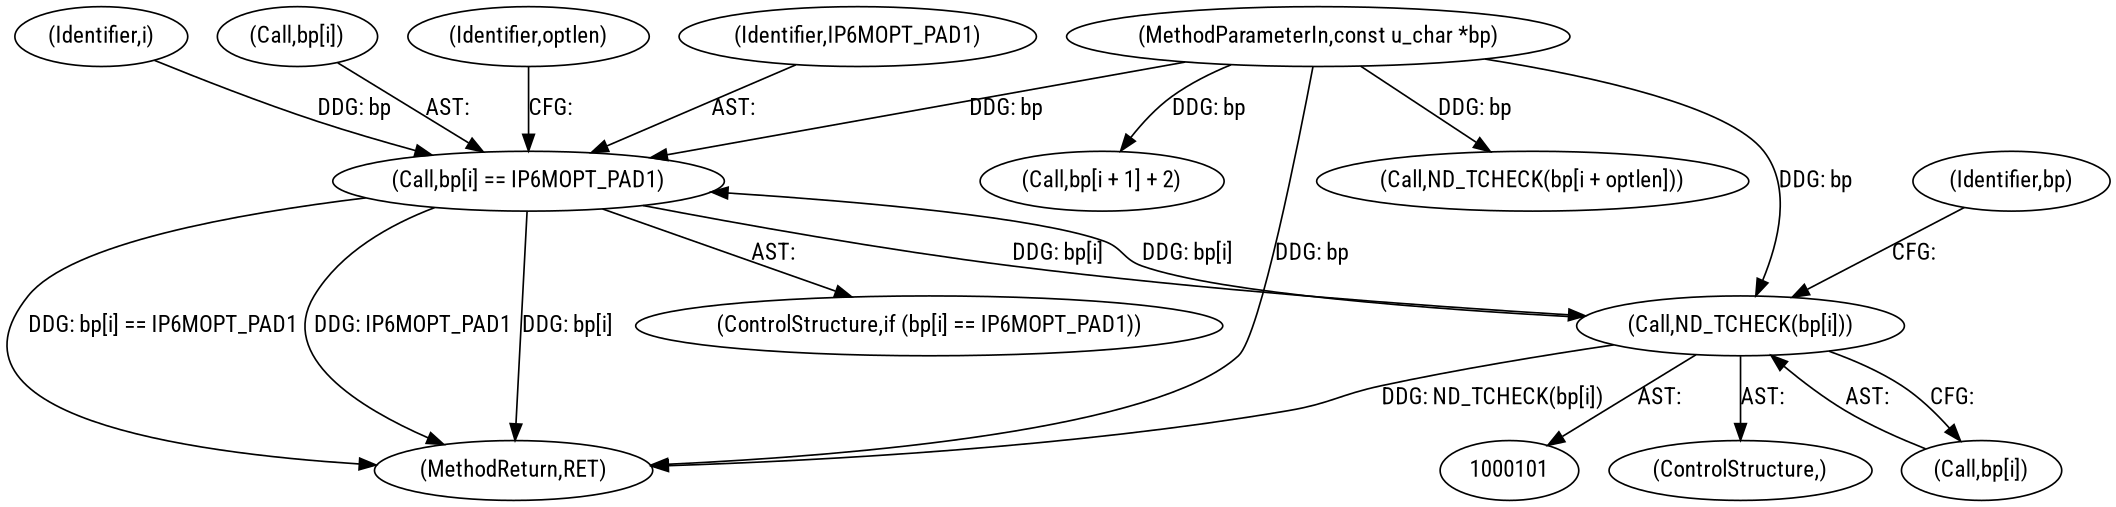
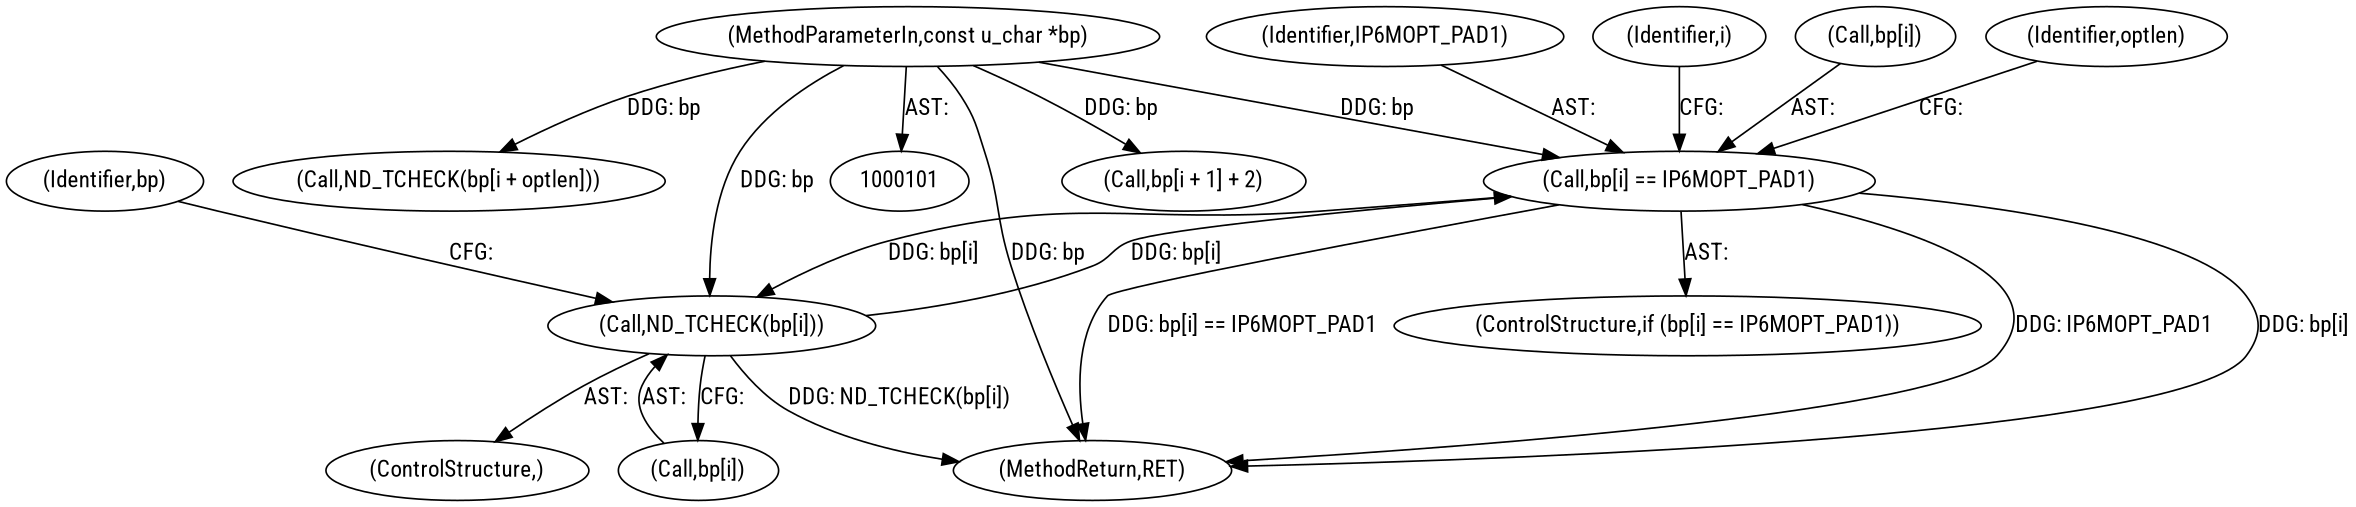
(355, 109) -> (1704, 109)
(1629, 396) -> (904, 101)
